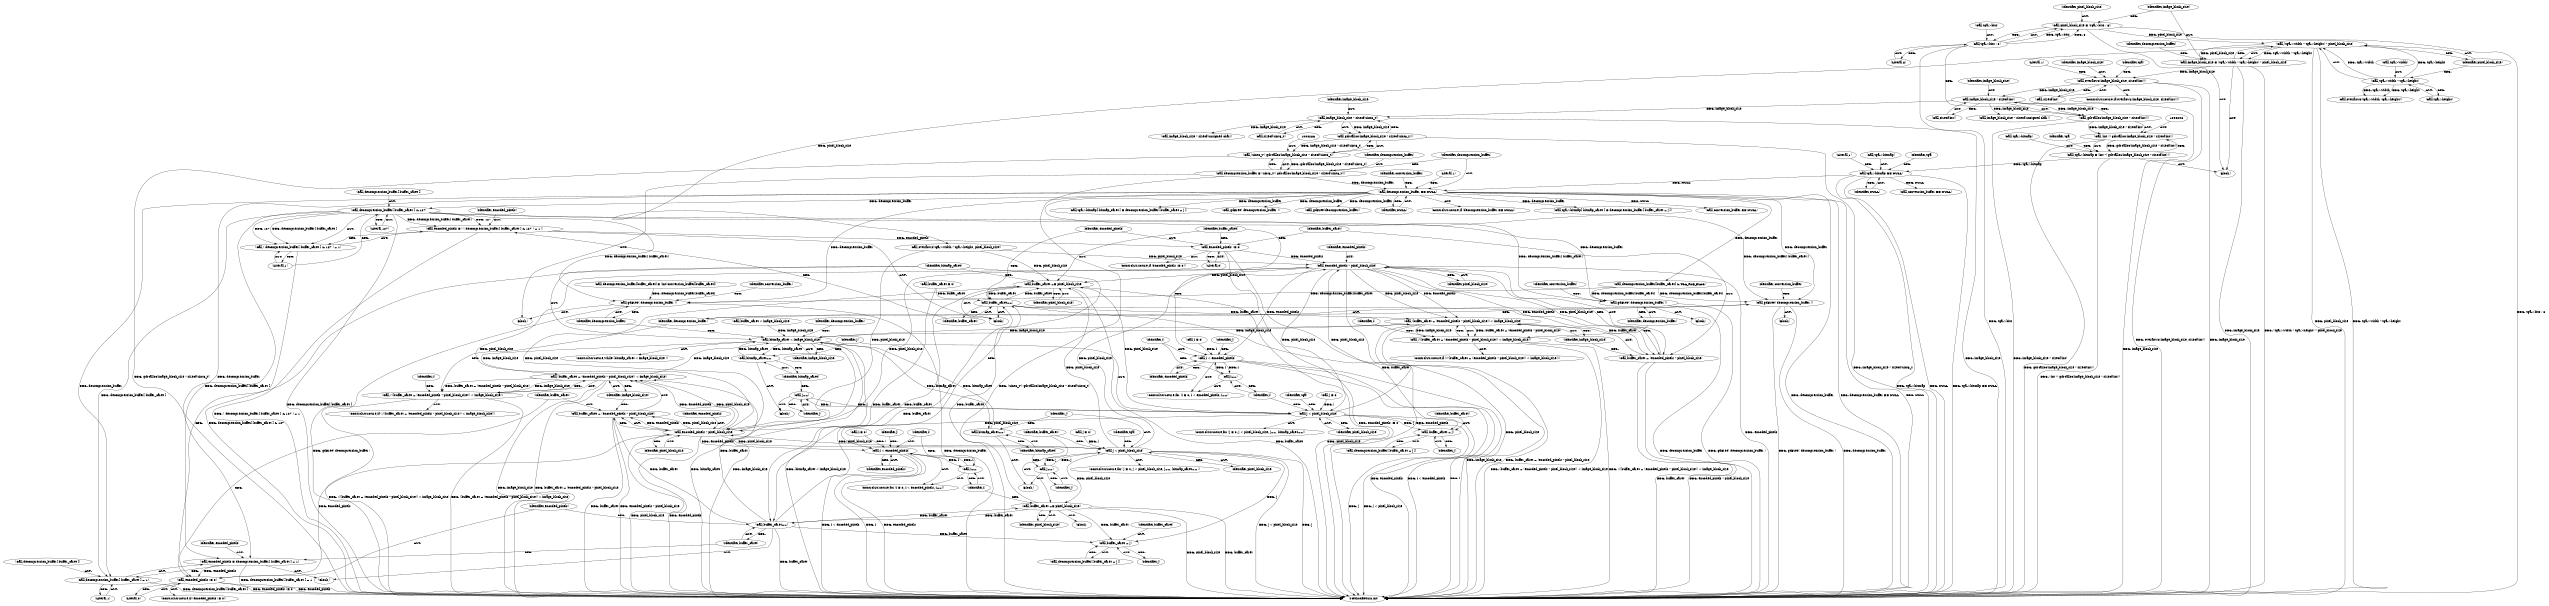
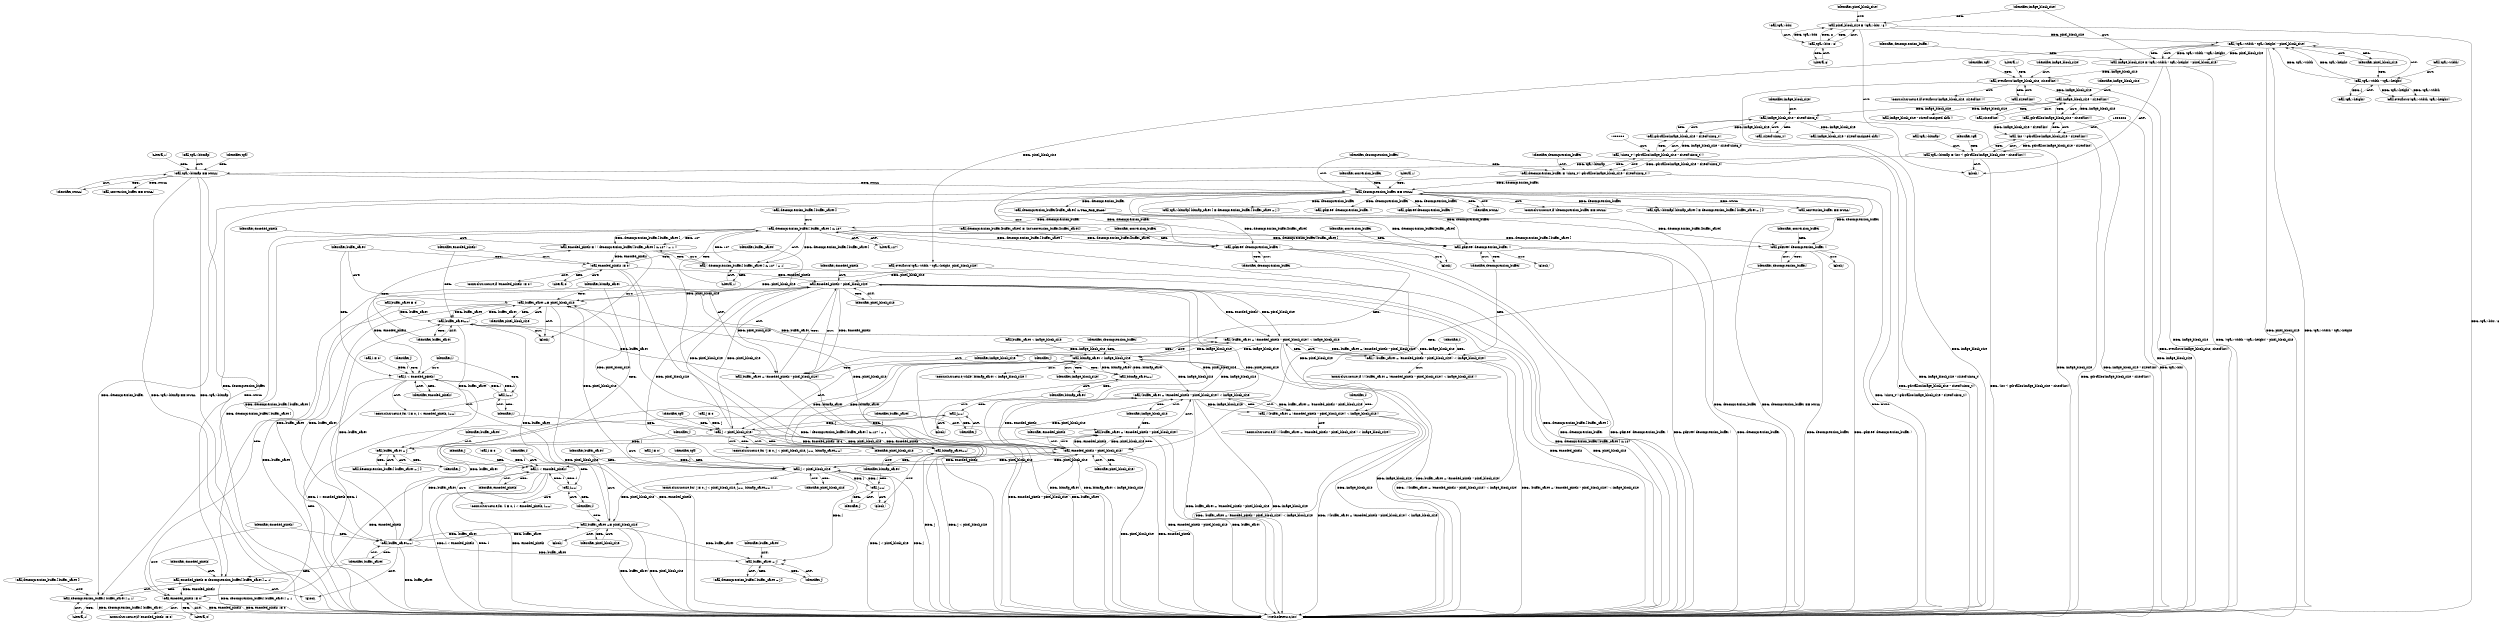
(2442, 90) -> (2357, 90)
(1978, 106) -> (2051, 128)
(900, 199) -> (953, 225)
(380, 220) -> (856, 238)
(2005, 581) -> (2127, 609)
